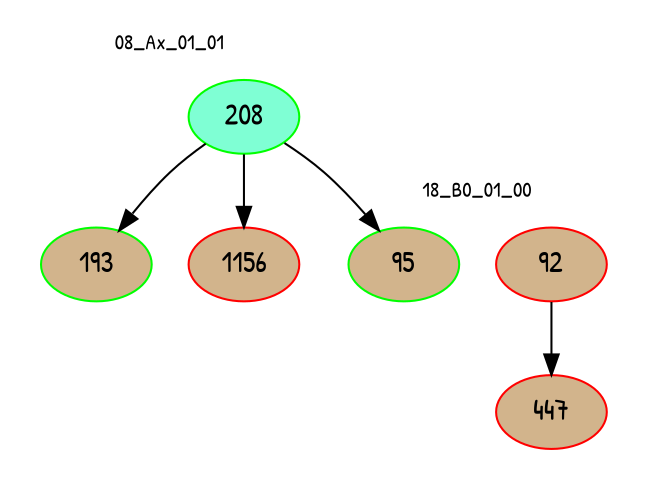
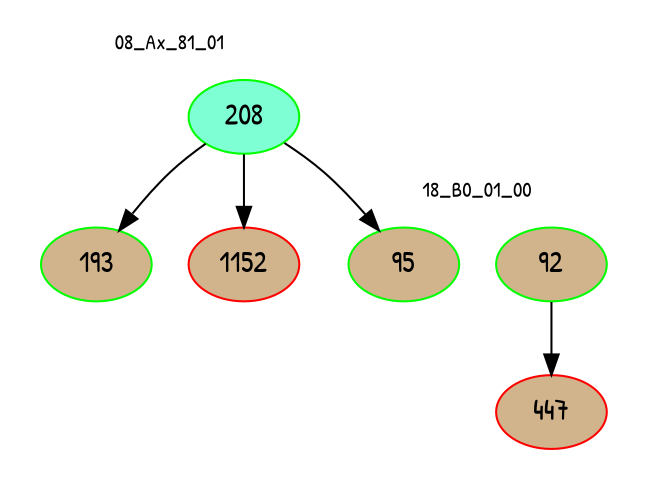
(170, 44) -> (170, 44)
(244, 264) -> (244, 264)
(551, 264) -> (551, 264)
